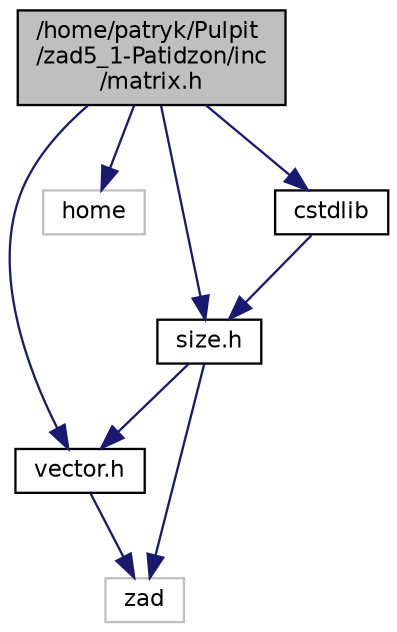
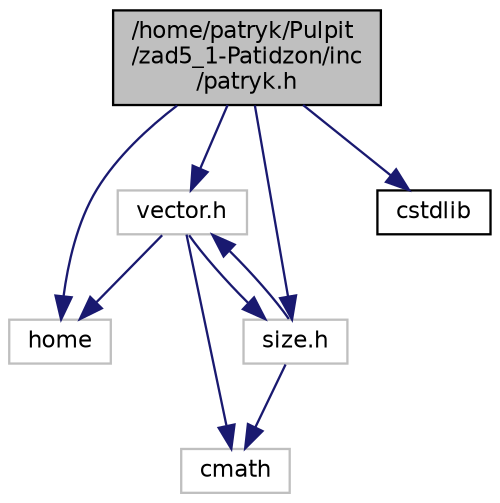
(152, 58) -> (247, 58)
none -> (129, 269)
(279, 269) -> (217, 270)
(209, 342) -> (295, 342)
(80, 471) -> (182, 212)
(145, 600) -> (235, 471)
